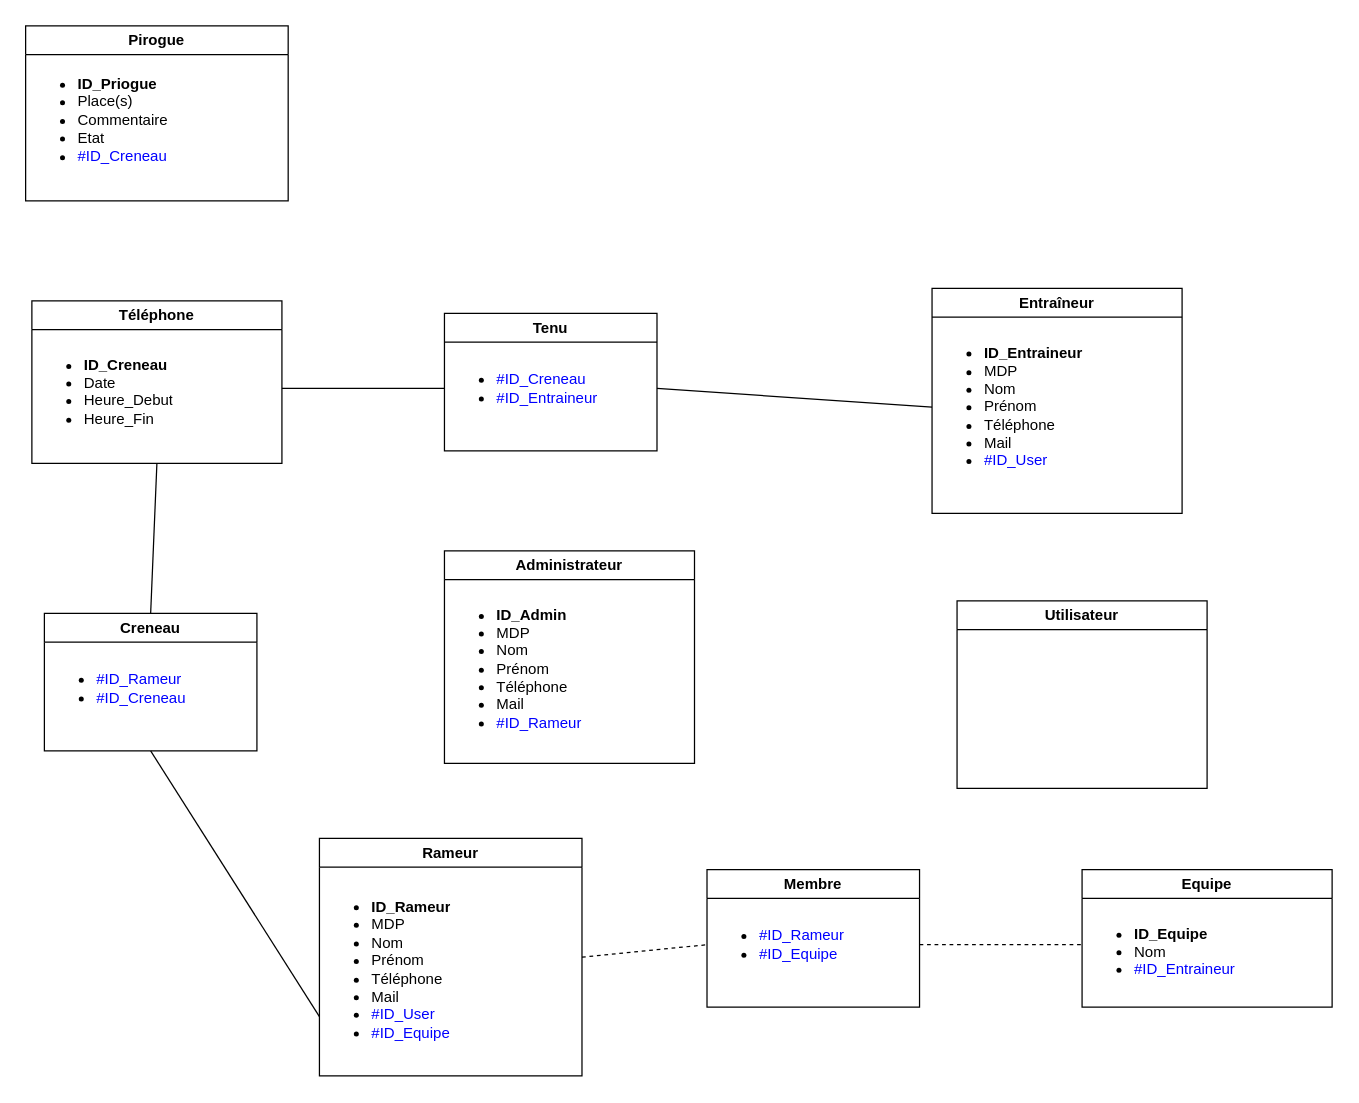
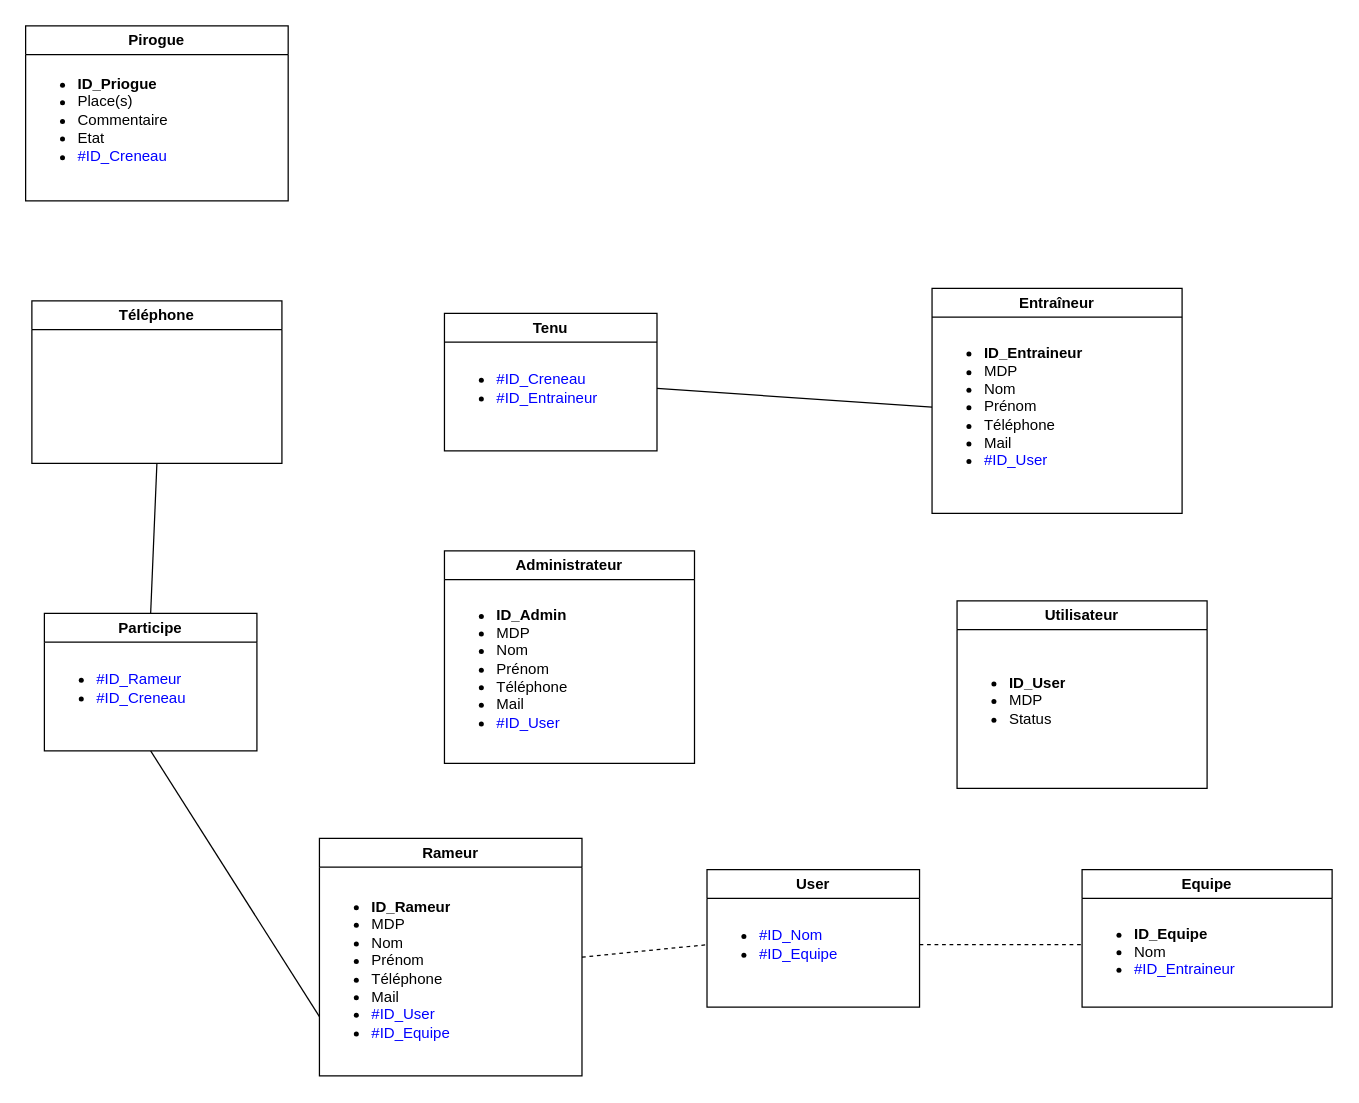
(157, 388) -> none
(362, 388) -> none
(151, 628) -> (151, 628)
(489, 663) -> (483, 663)
none -> (1082, 701)
(813, 884) -> (813, 884)
(751, 944) -> (749, 944)
